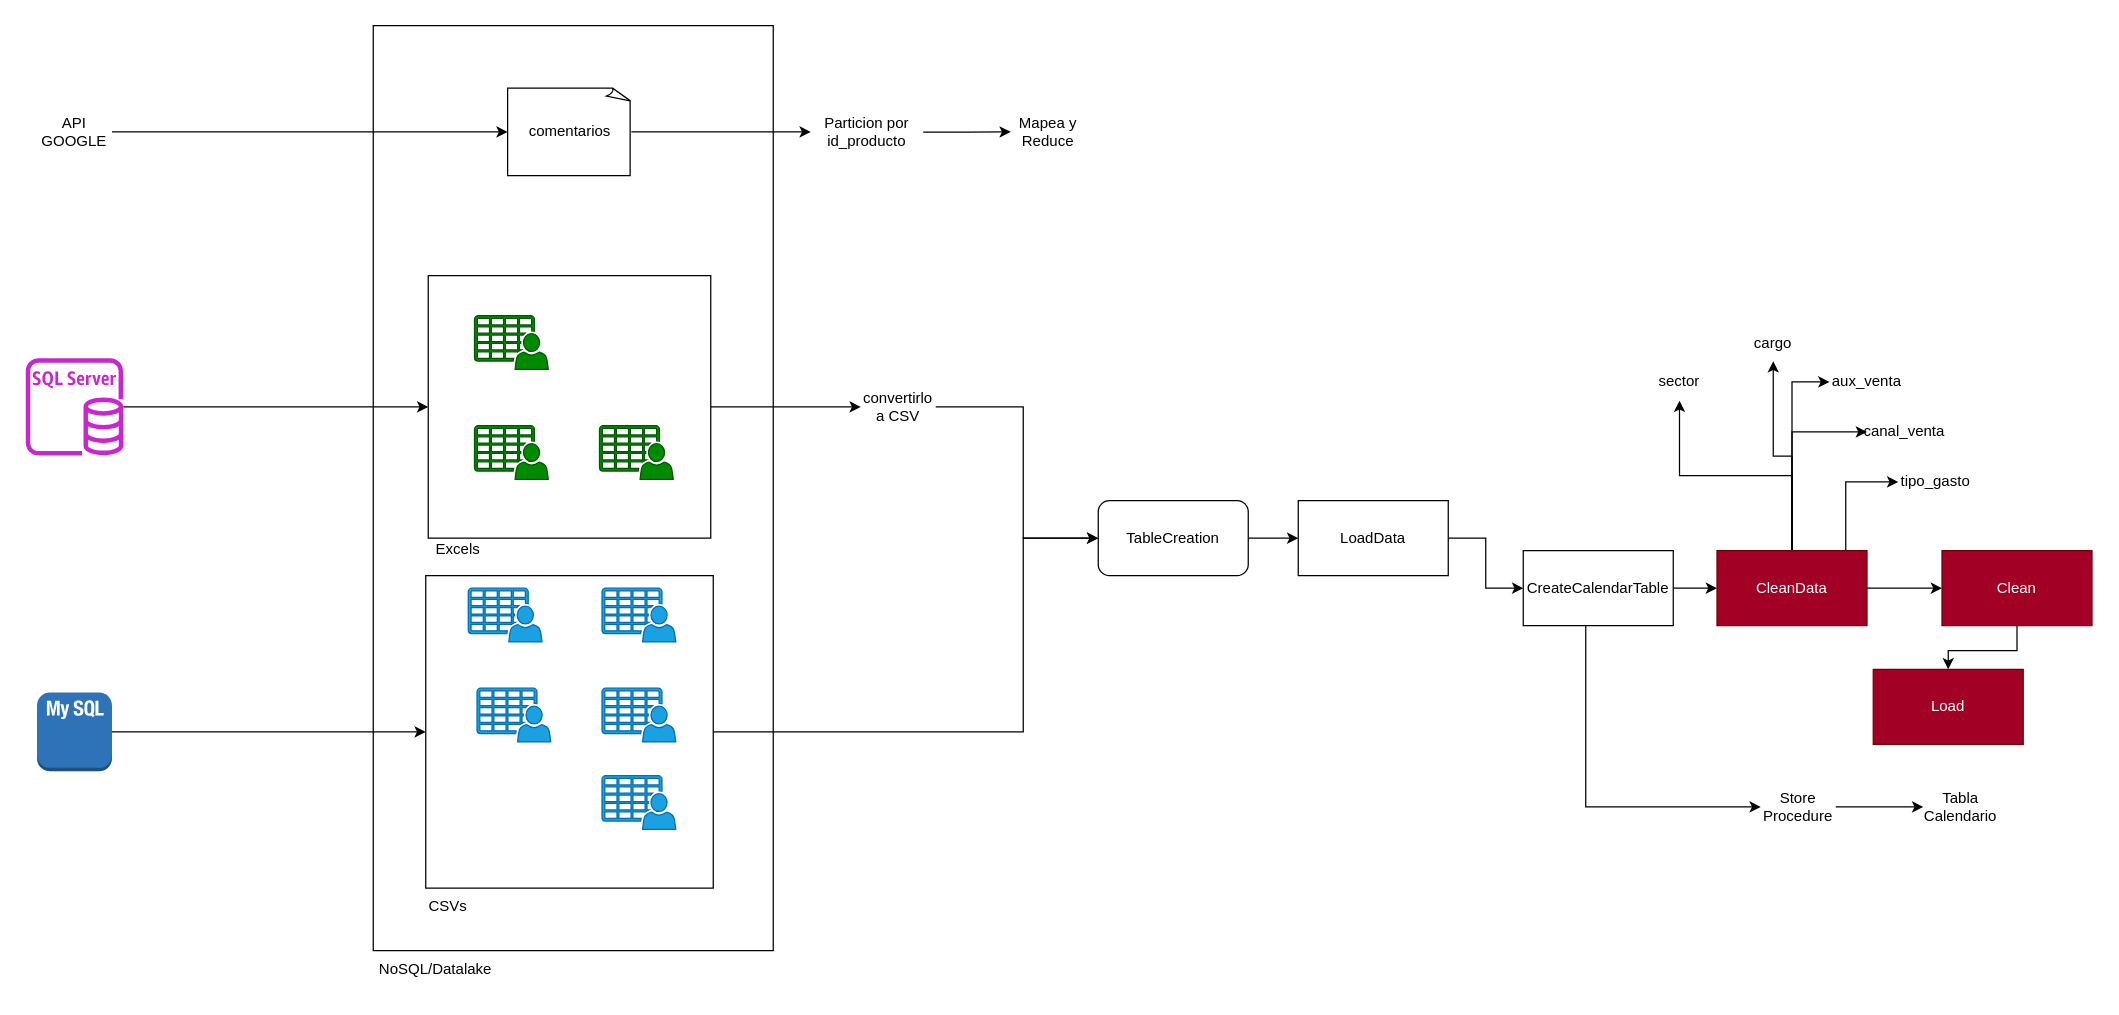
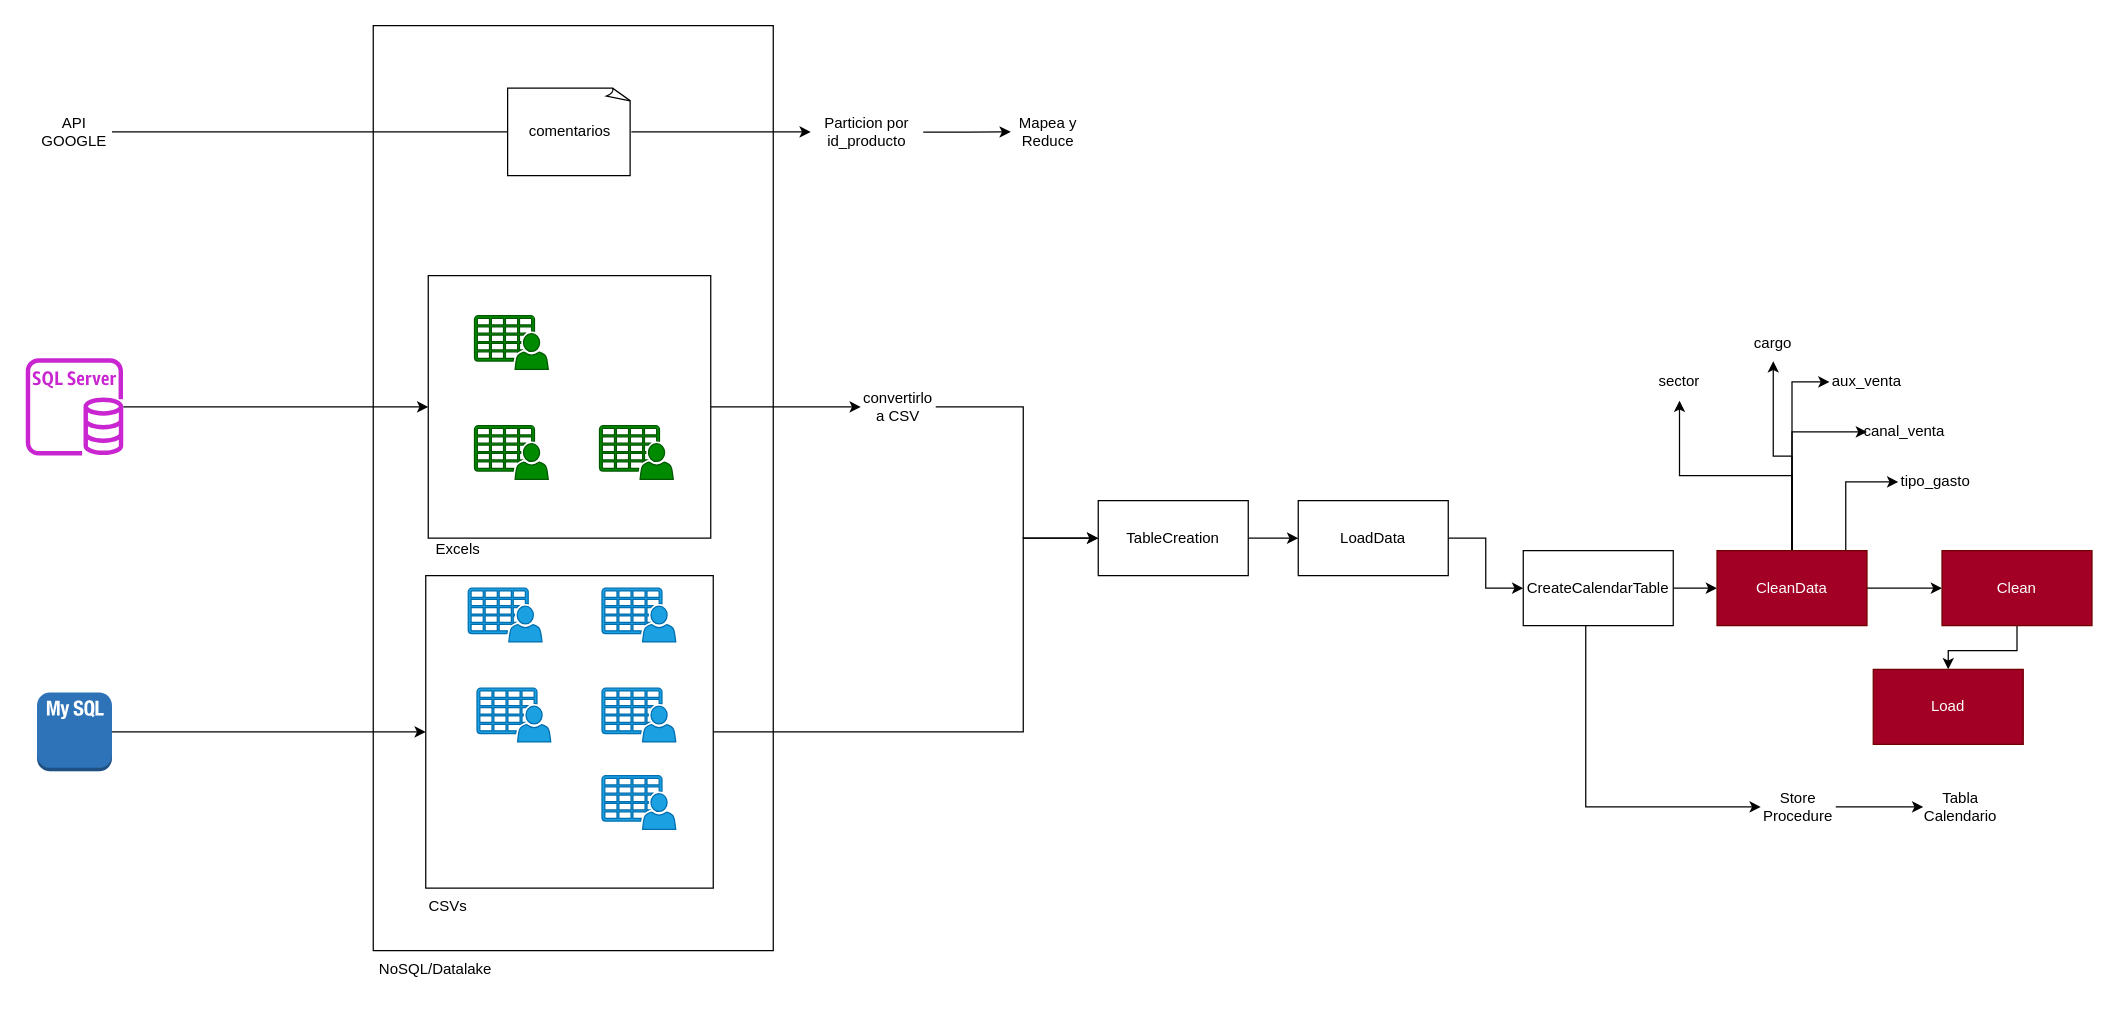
(498, 132) -> (501, 132)
(1173, 538) -> (1173, 538)
